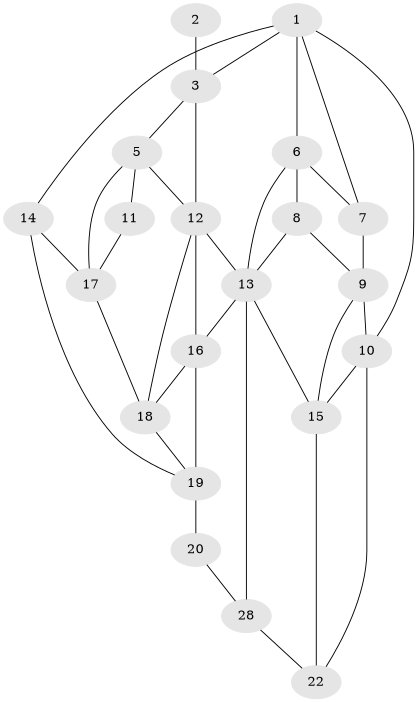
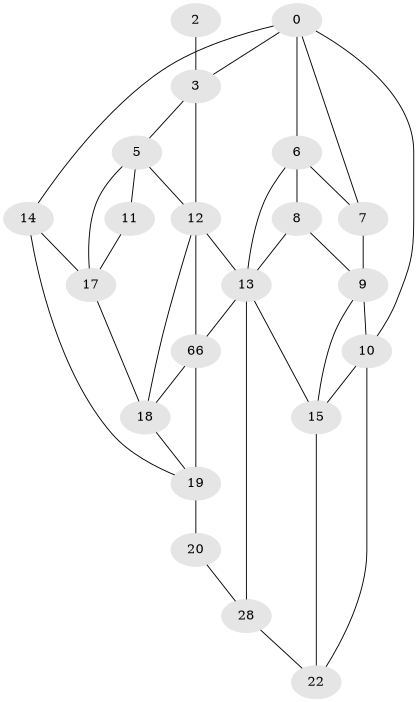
(297, 20) -> (297, 20)
(196, 351) -> (196, 351)
